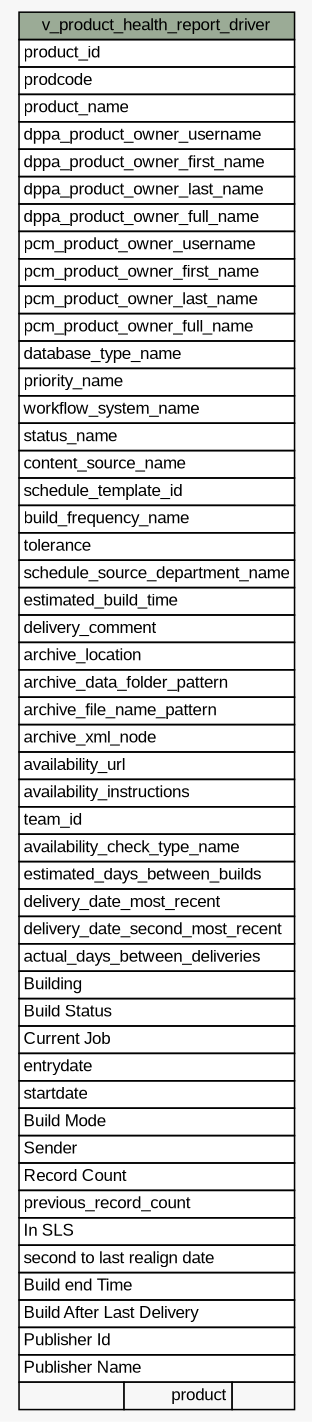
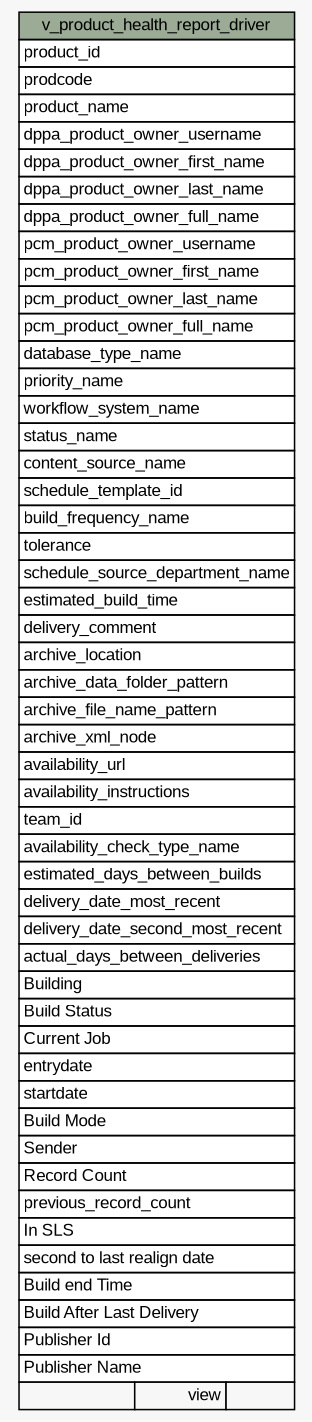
(199, 1395) -> (205, 1395)
